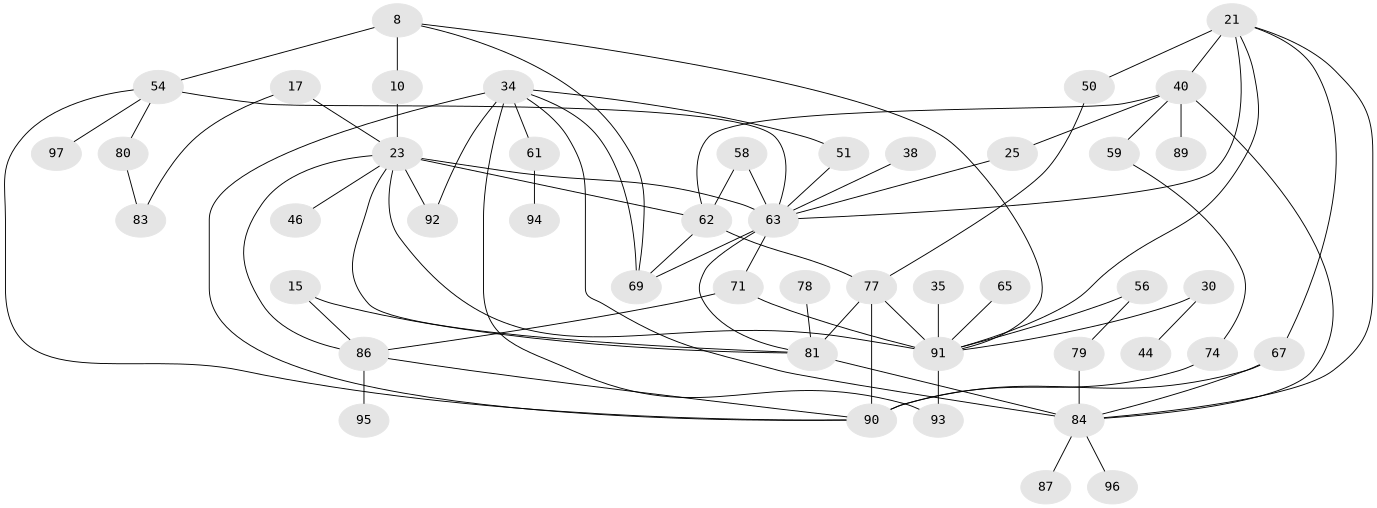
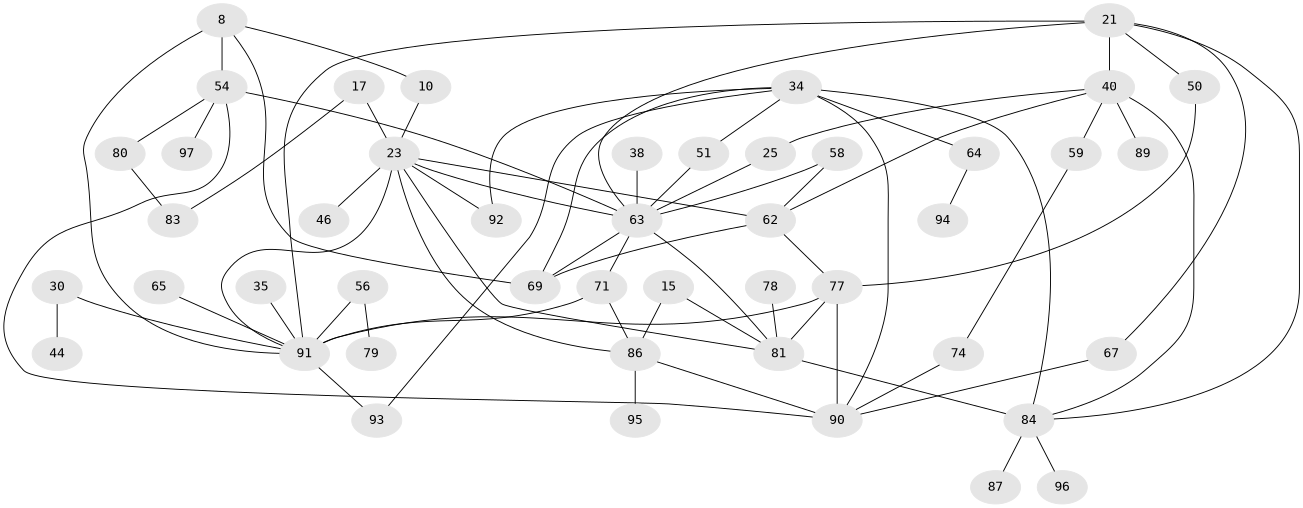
(534, 154) -> (974, 154)
(1182, 392) -> none
(1079, 393) -> none
